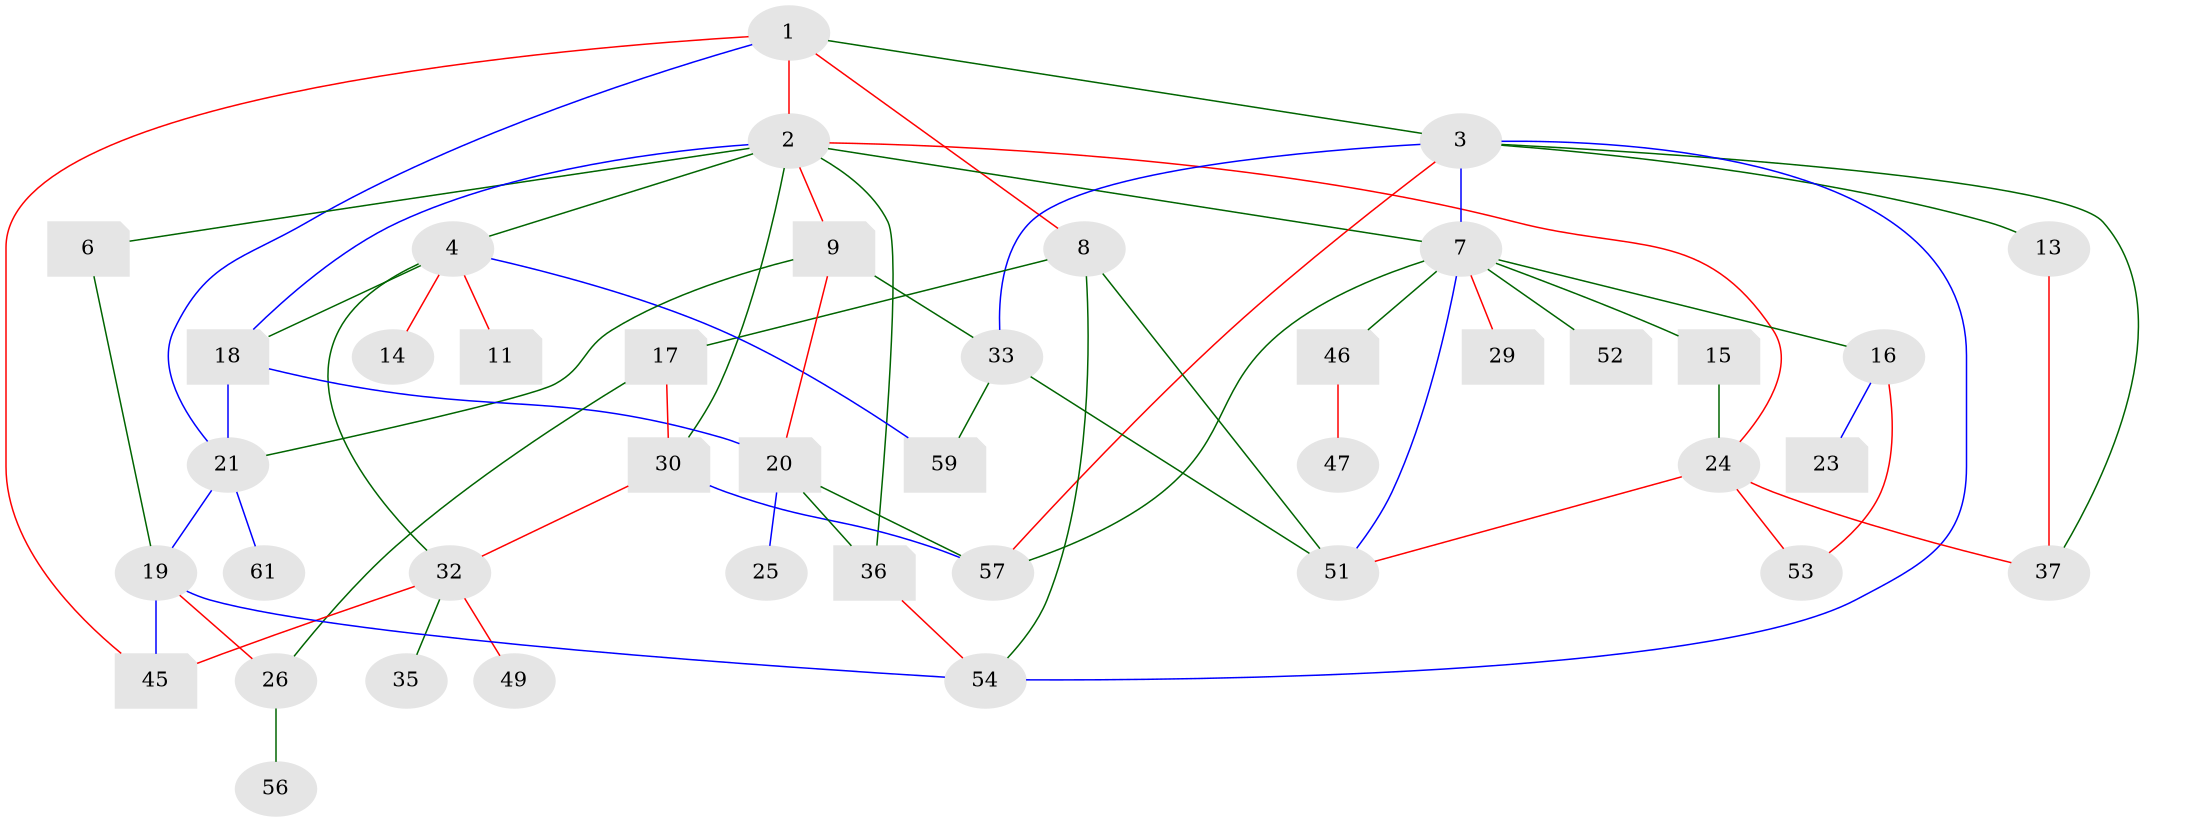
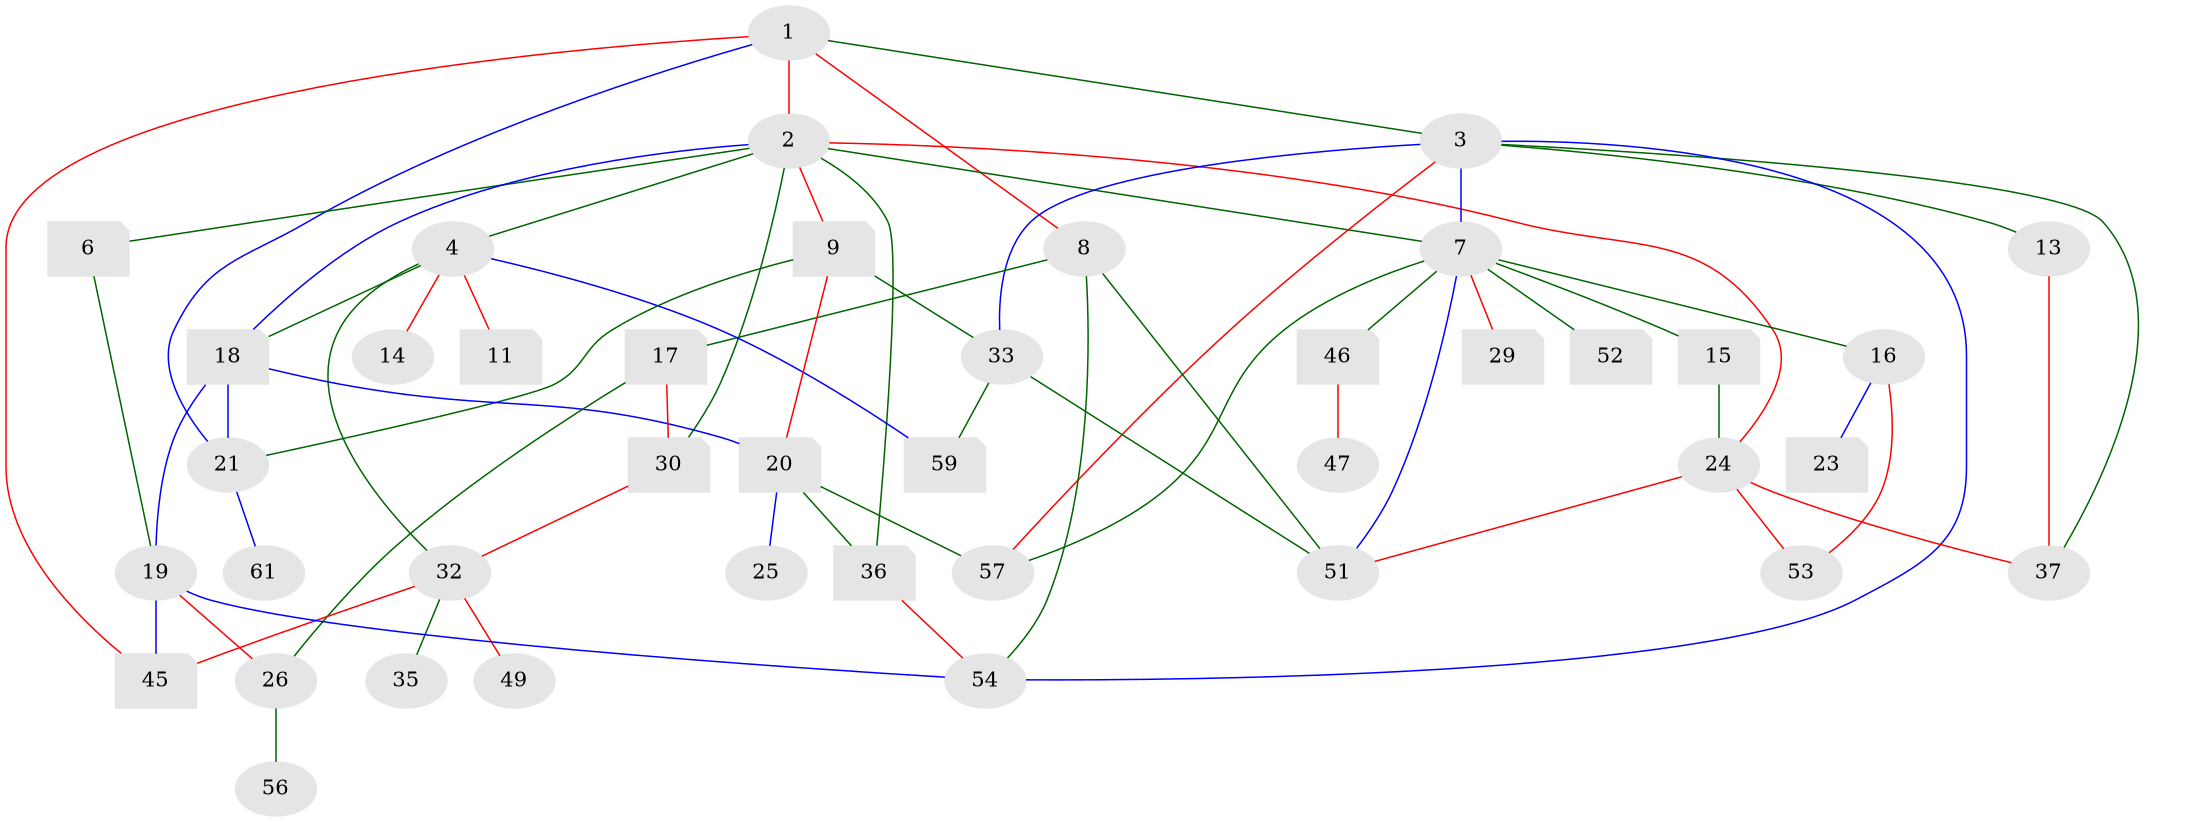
(192, 519) -> (167, 461)
(848, 524) -> none
